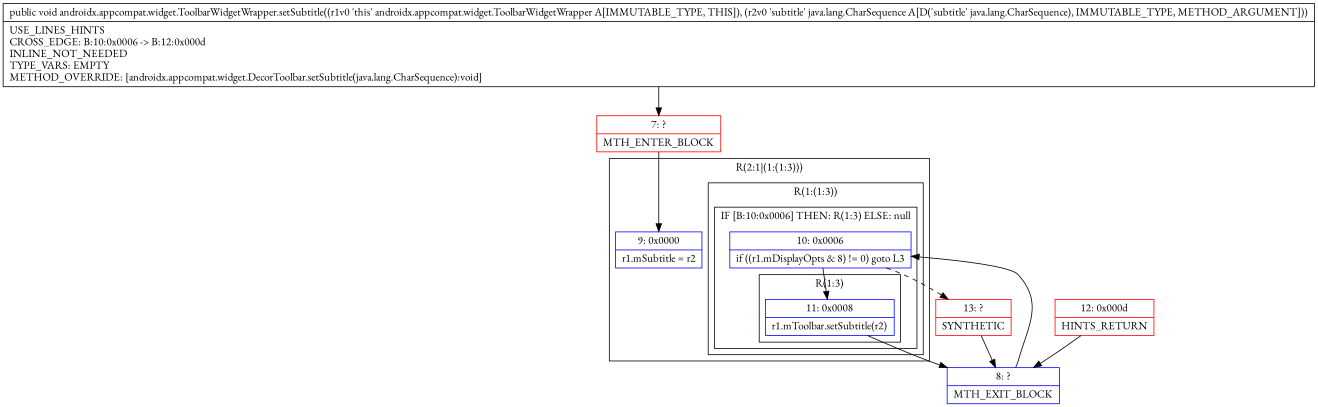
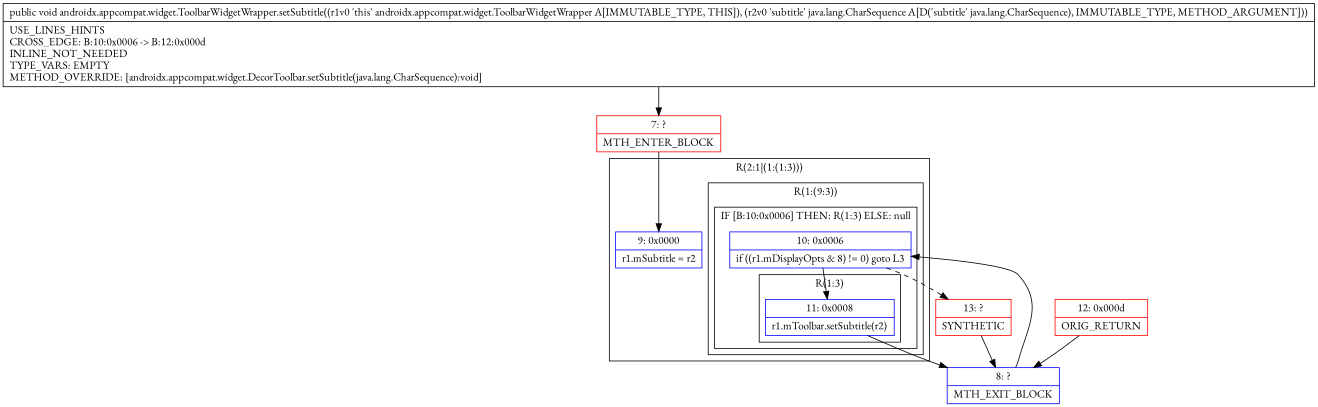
(816, 192) -> (816, 192)
(1104, 326) -> (1101, 326)
